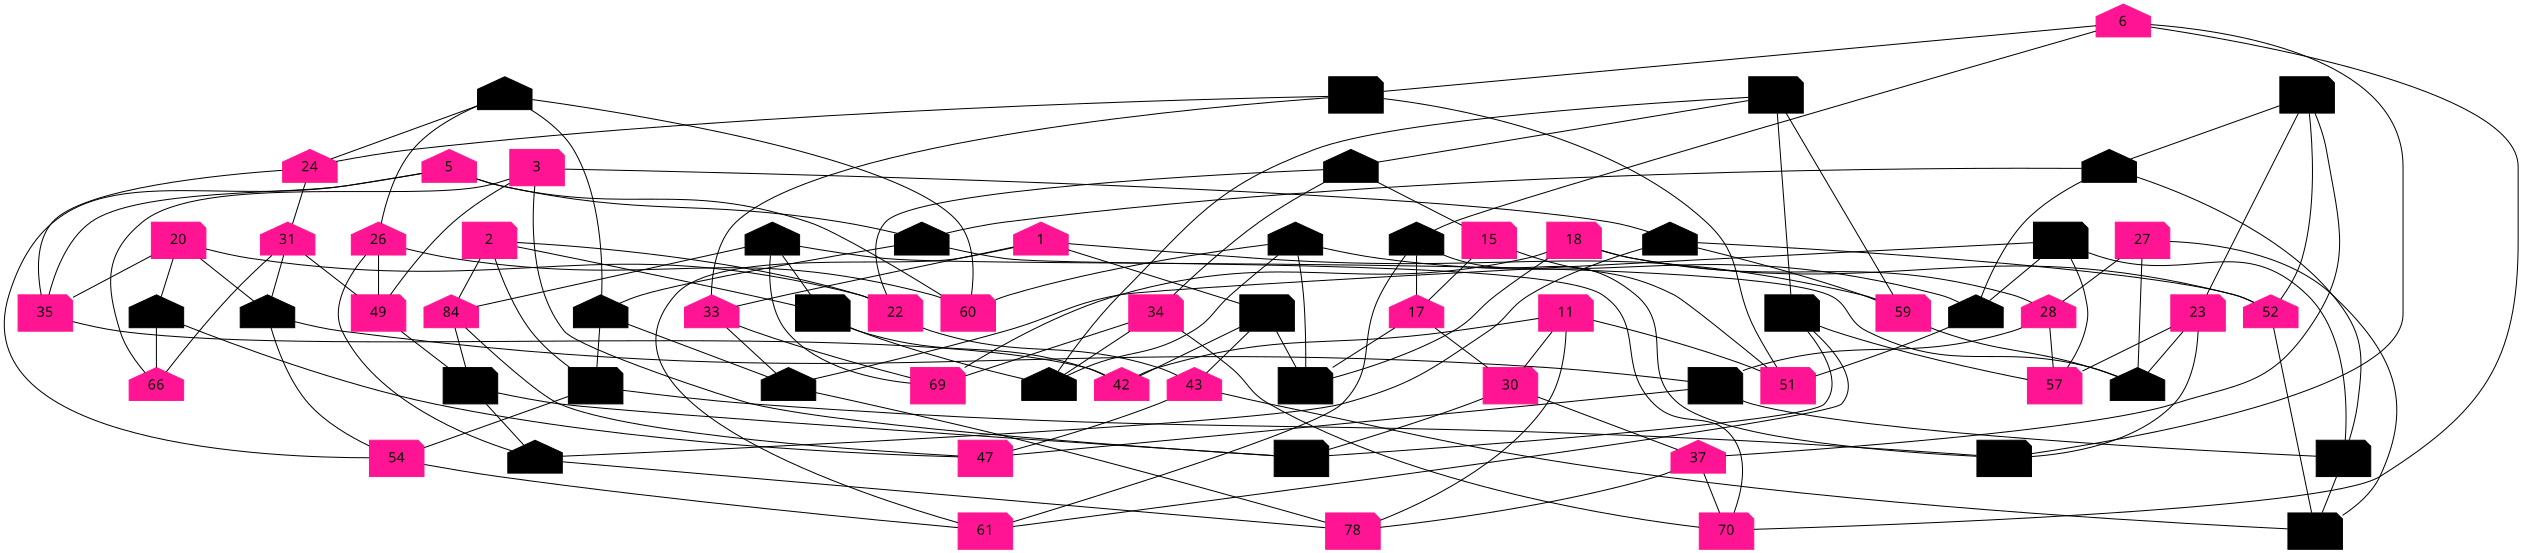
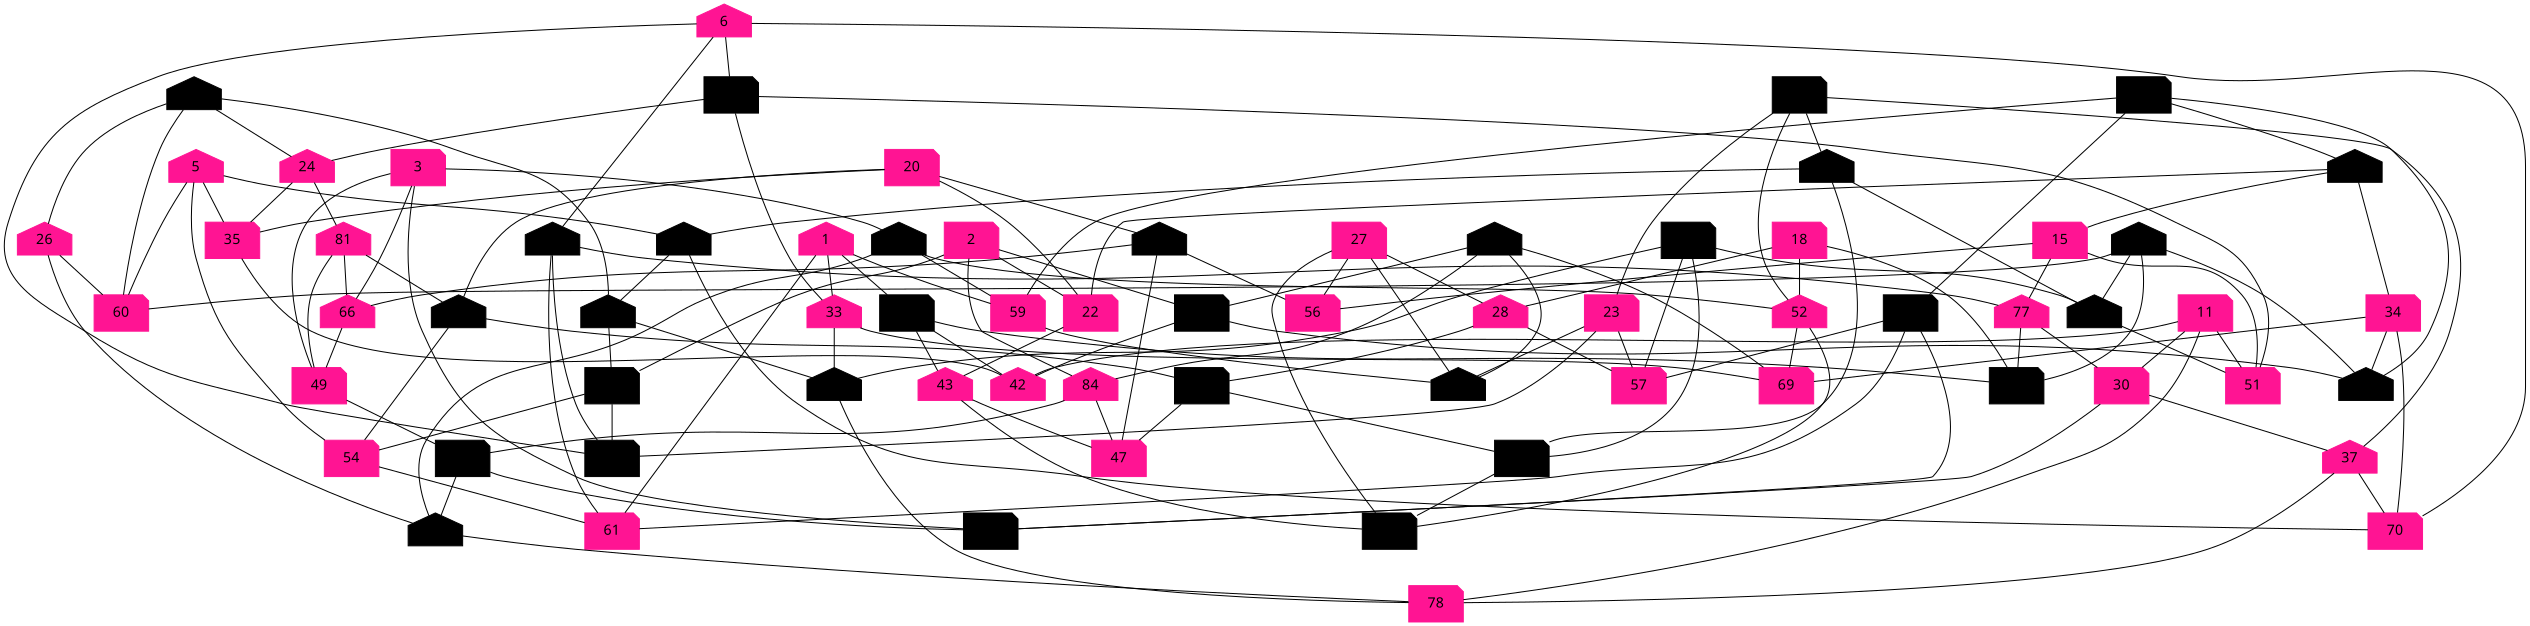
(288, 240) -> (344, 240)
(1232, 274) -> (1792, 356)
(379, 276) -> (334, 348)
none -> (1313, 313)
(1417, 313) -> (2022, 313)
